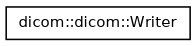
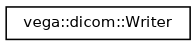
(98, 23) -> (98, 23)
